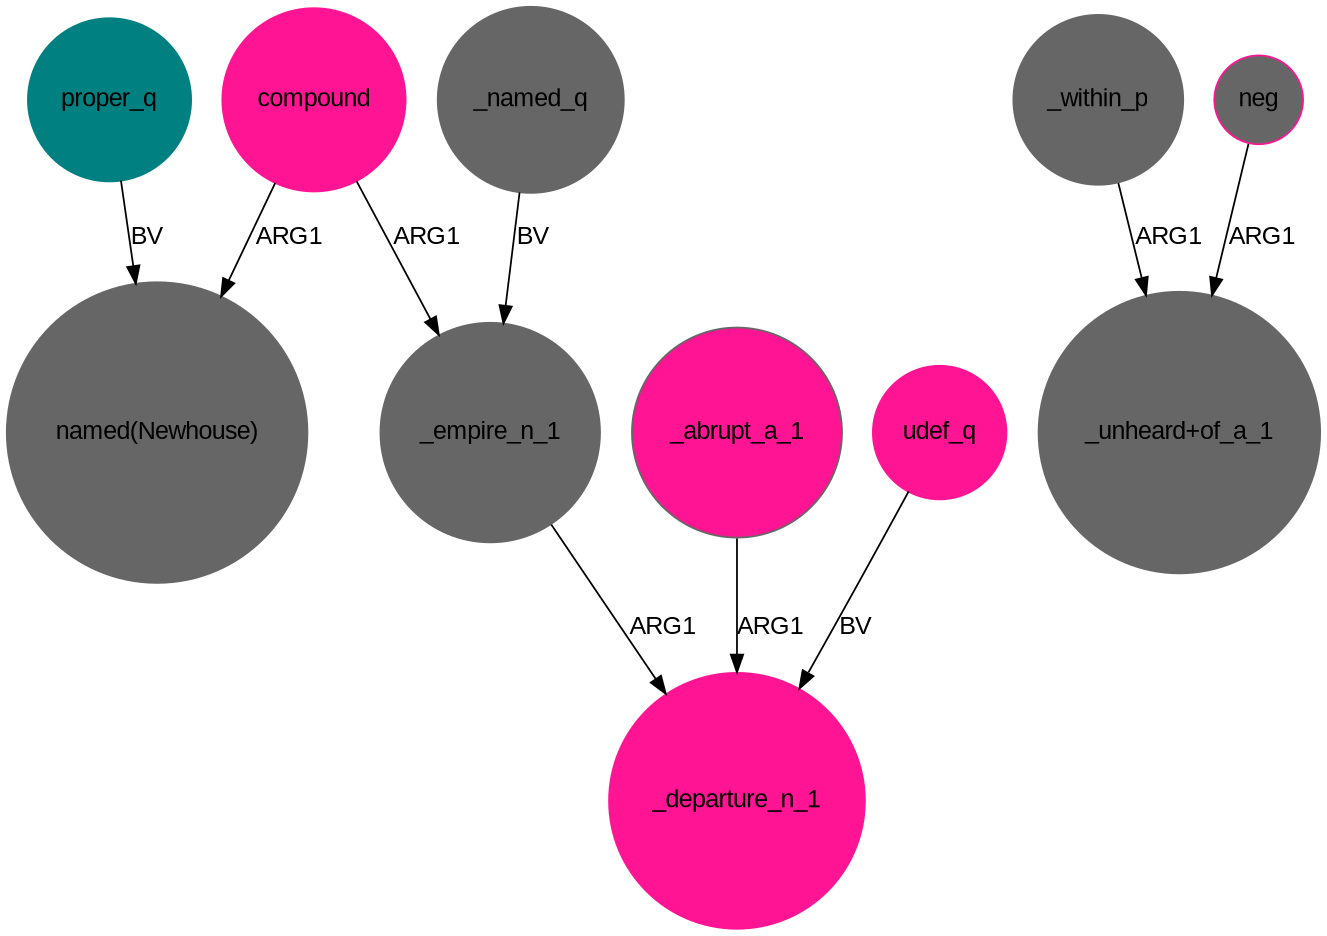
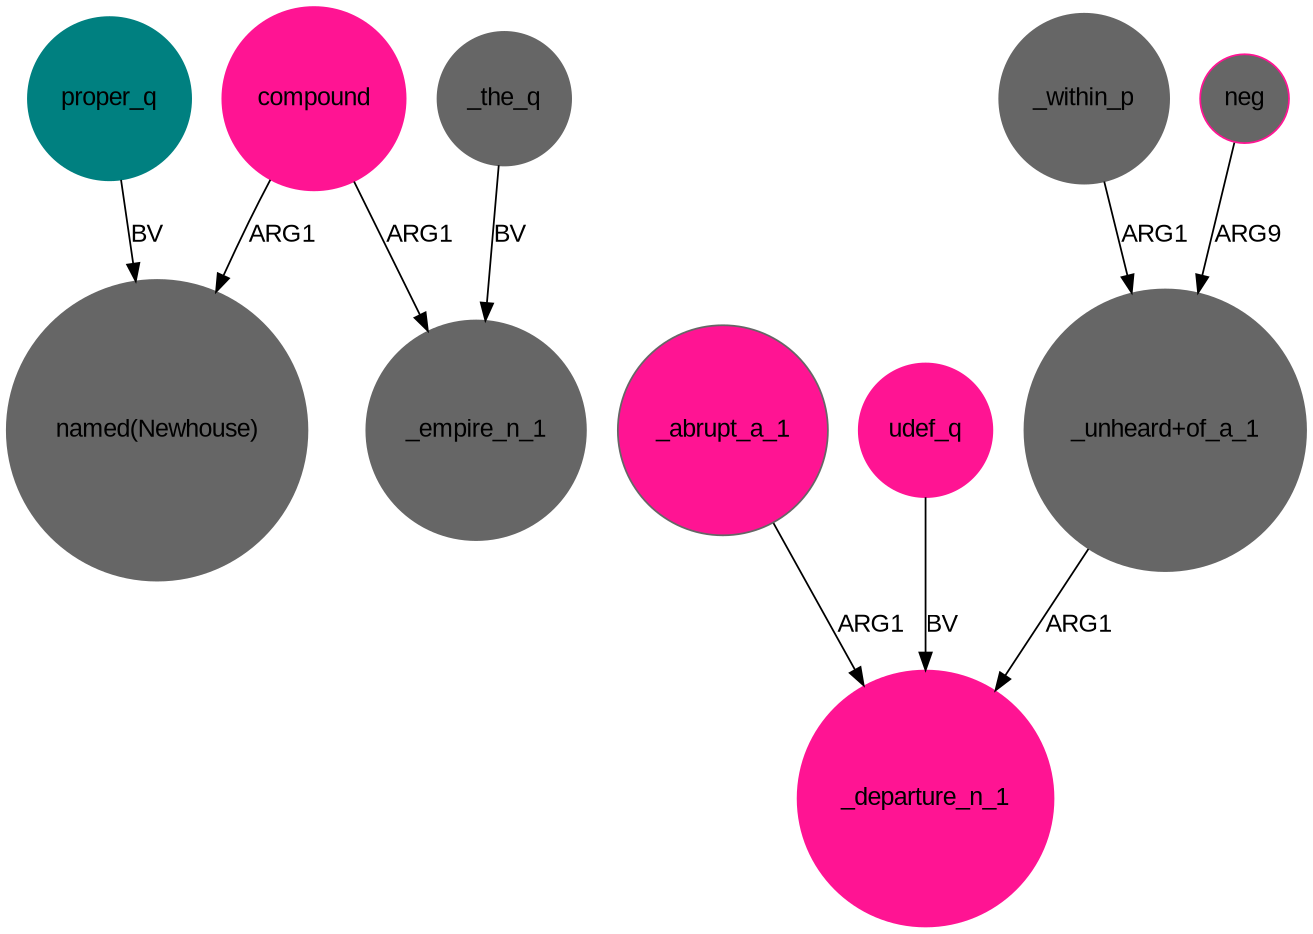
(531, 100) -> (504, 99)
(1262, 238) -> (1248, 235)
(604, 602) -> (1047, 612)
